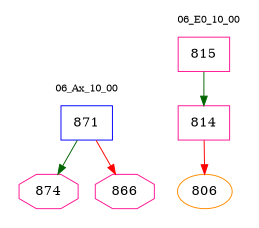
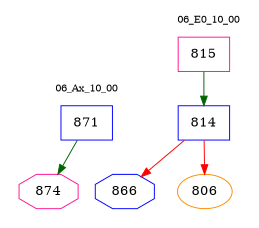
(204, 123) -> (204, 123)
(103, 153) -> (175, 148)
(125, 192) -> (125, 192)
